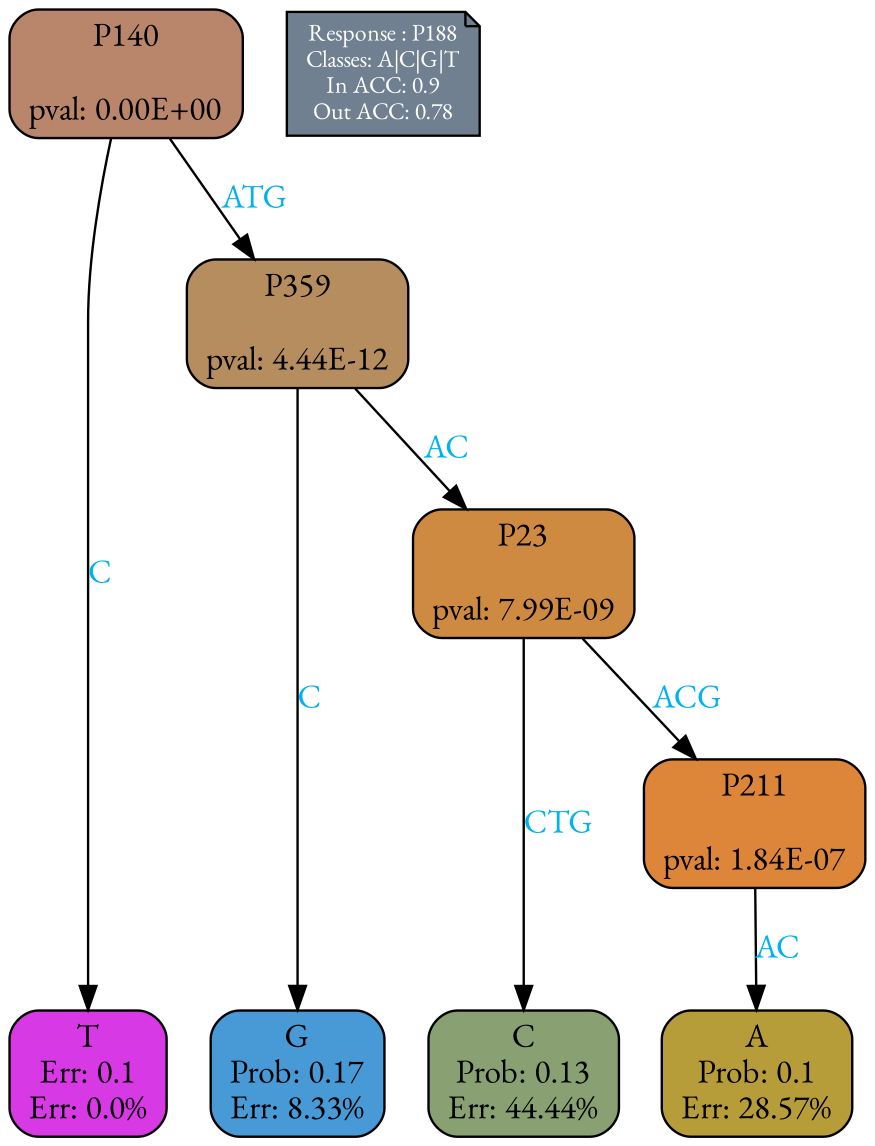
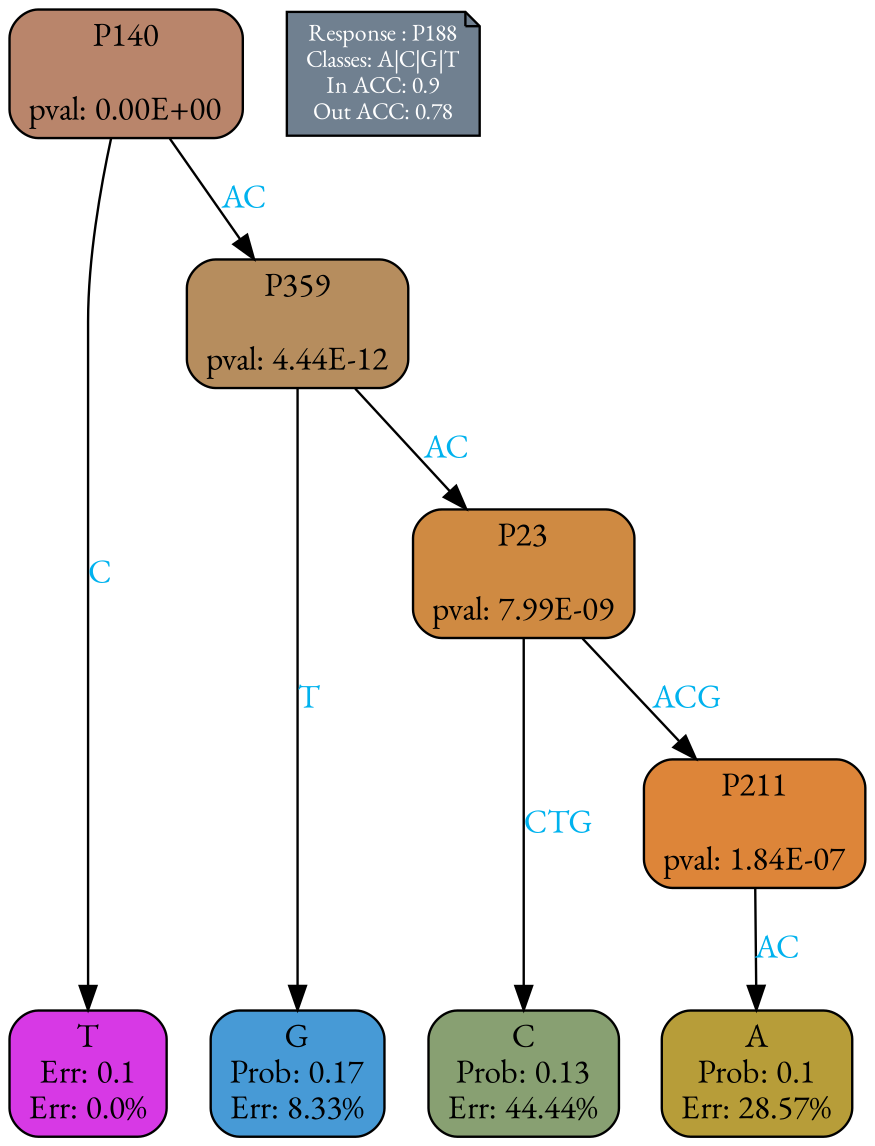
(255, 199) -> (244, 199)
(309, 699) -> (309, 699)
